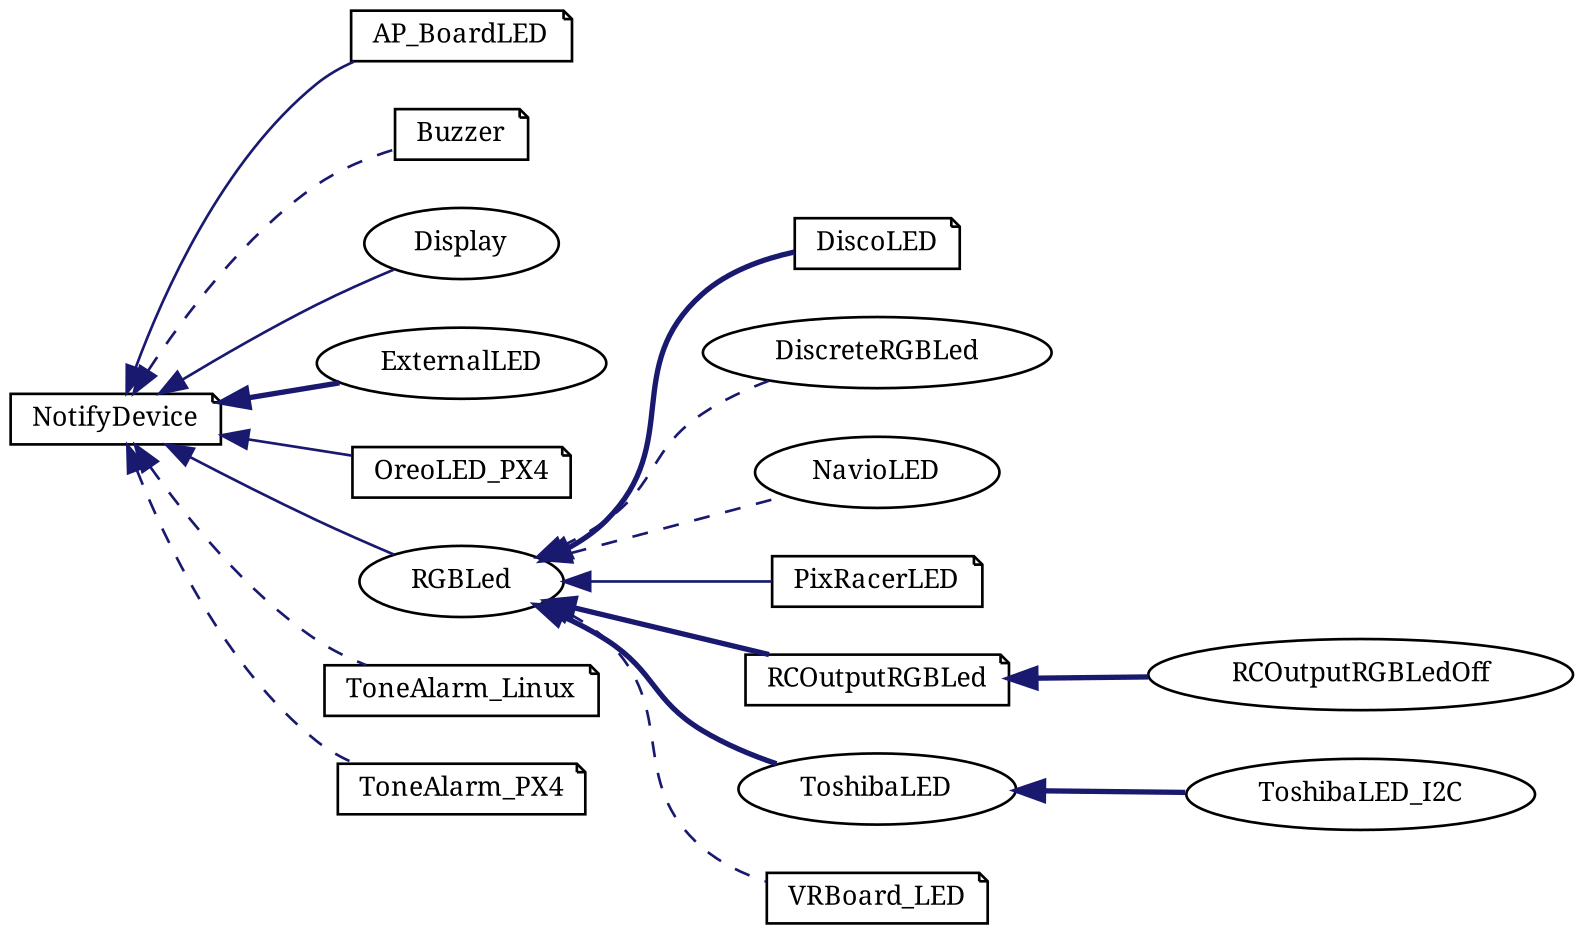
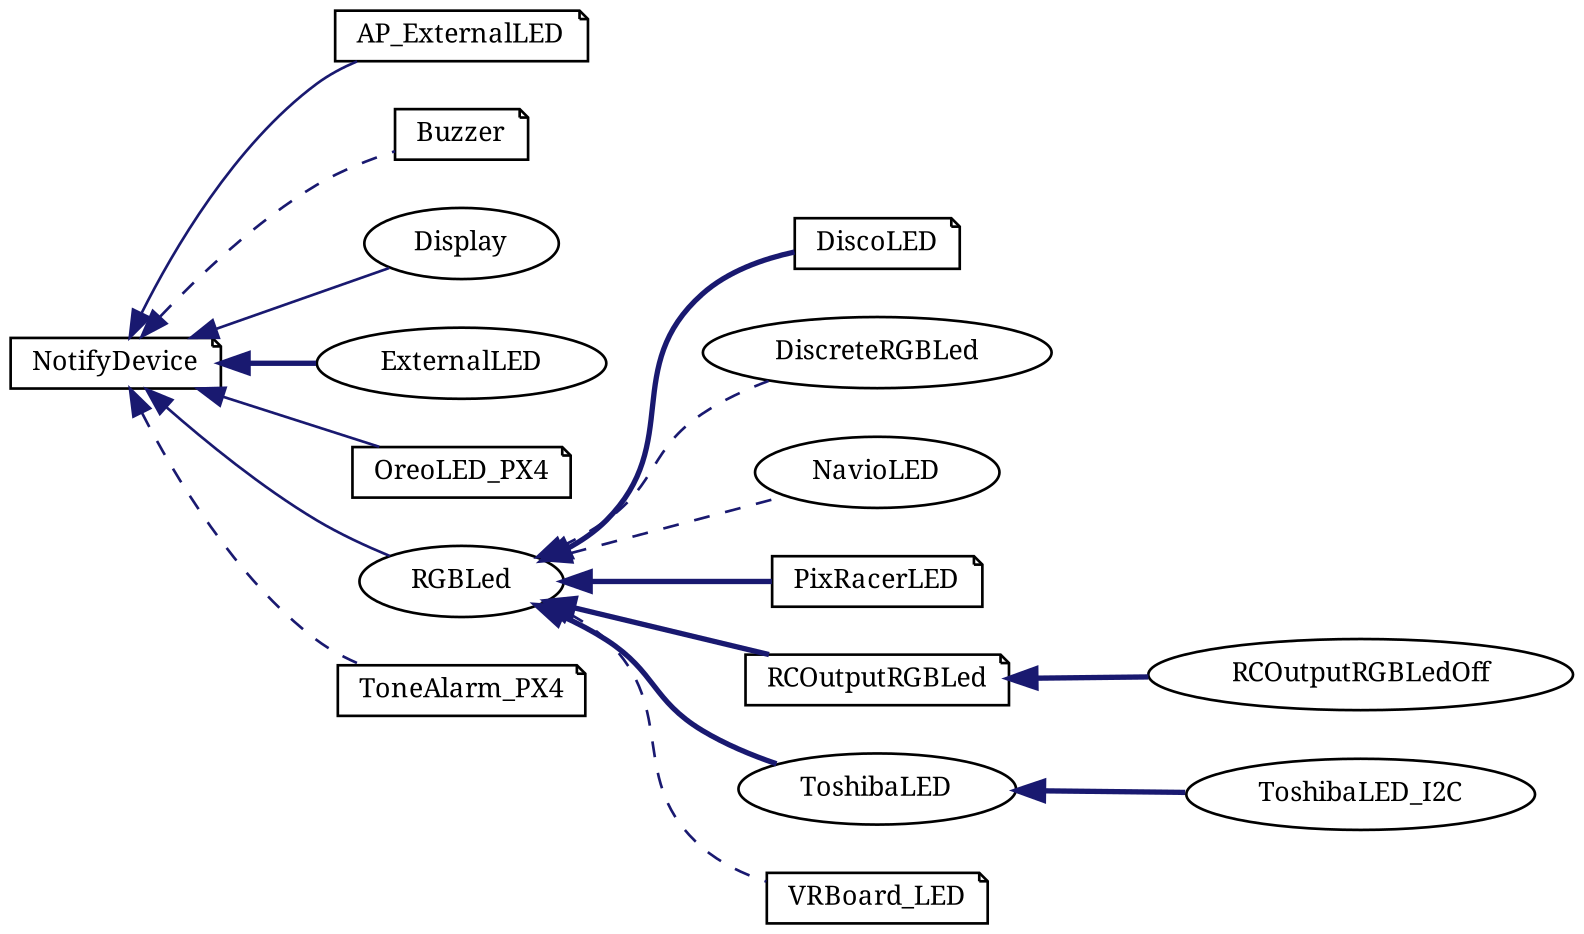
(462, 36) -> (462, 36)
(681, 581) -> (681, 581)
(462, 691) -> none
